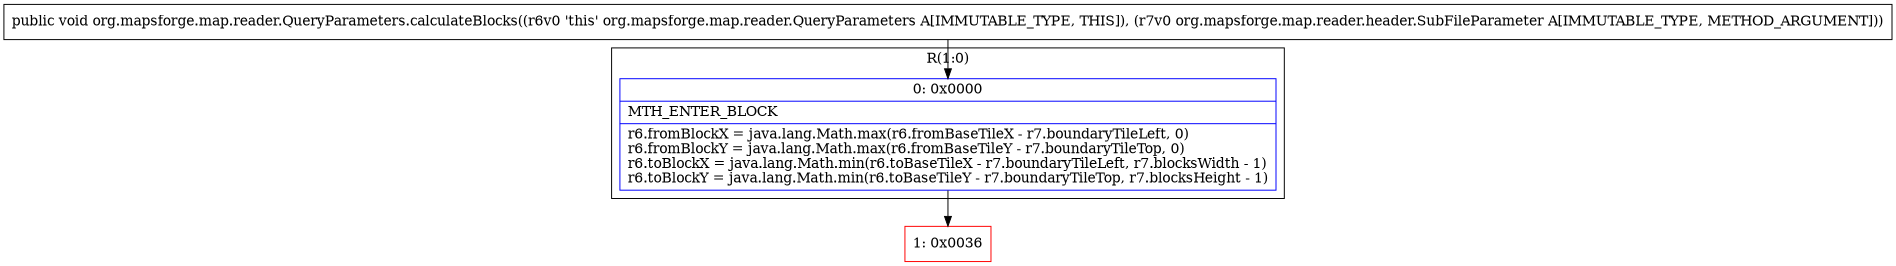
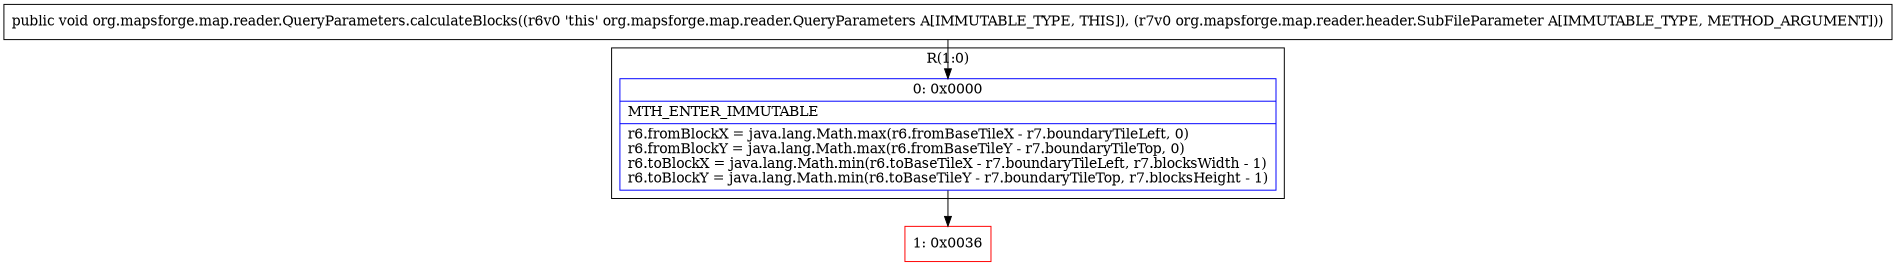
(703, 112) -> (724, 112)
